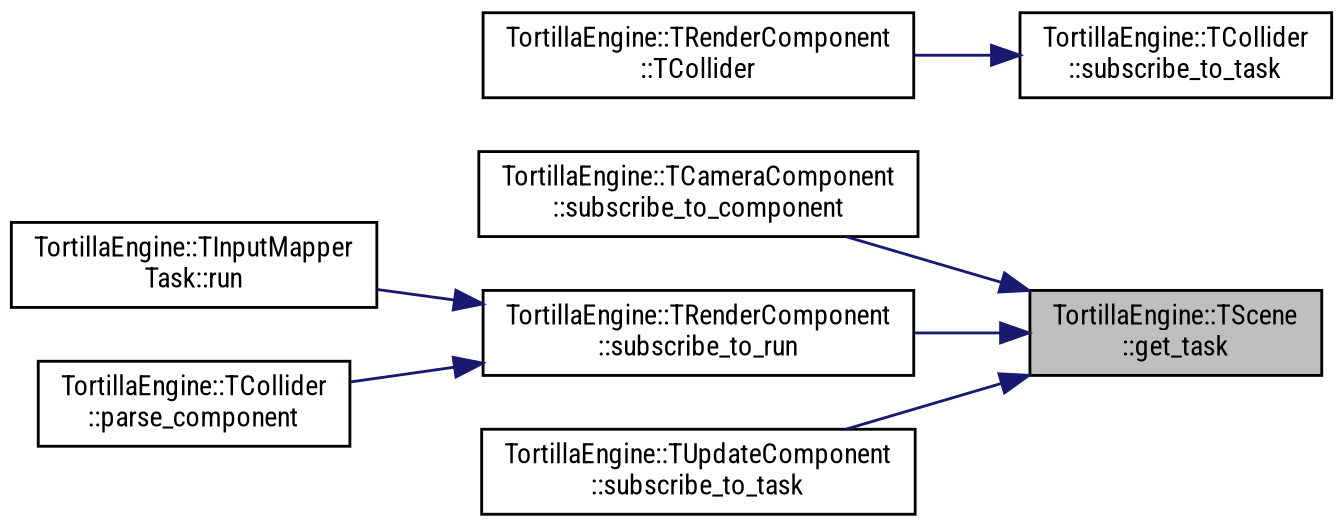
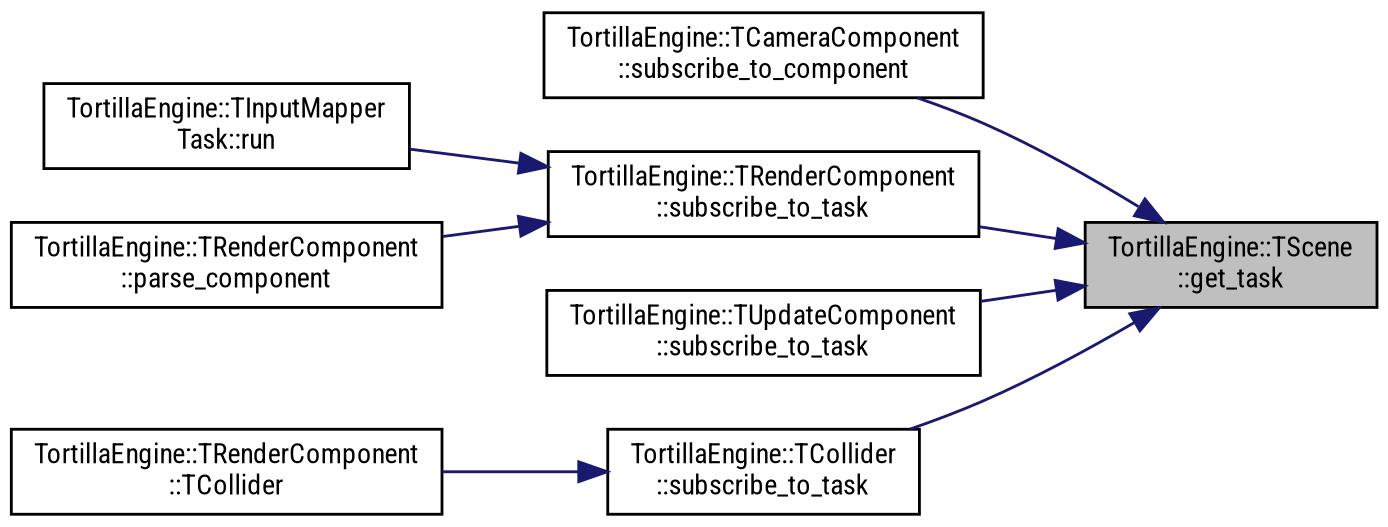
(698, 333) -> (764, 194)
none -> (1025, 382)
(194, 404) -> (227, 265)
